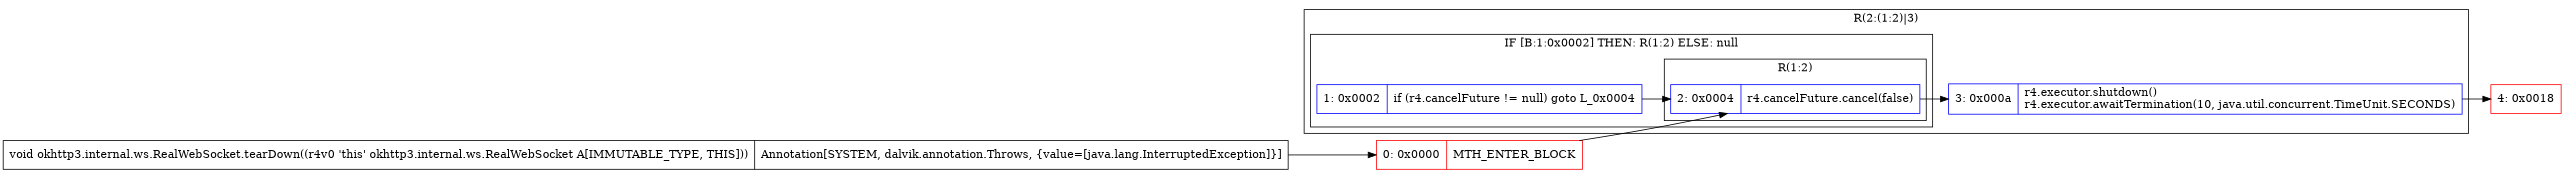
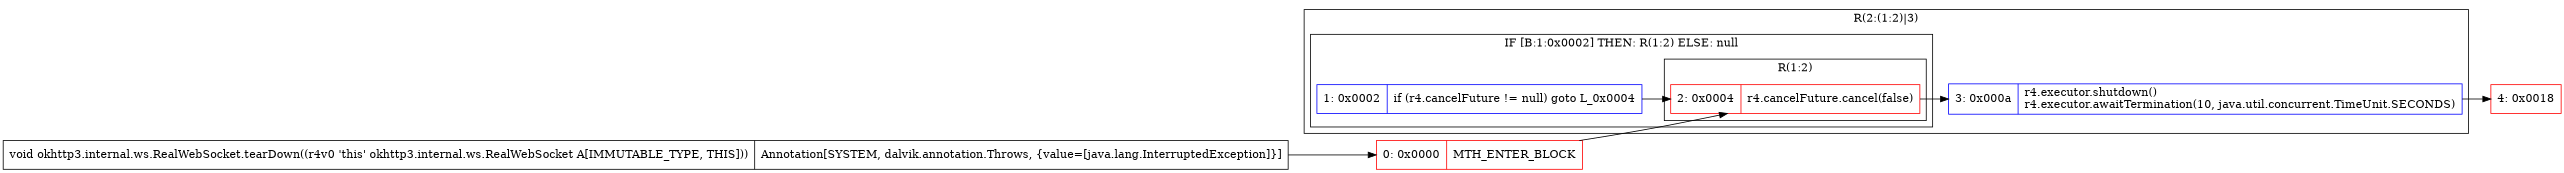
(1795, 99) -> (1795, 99)
